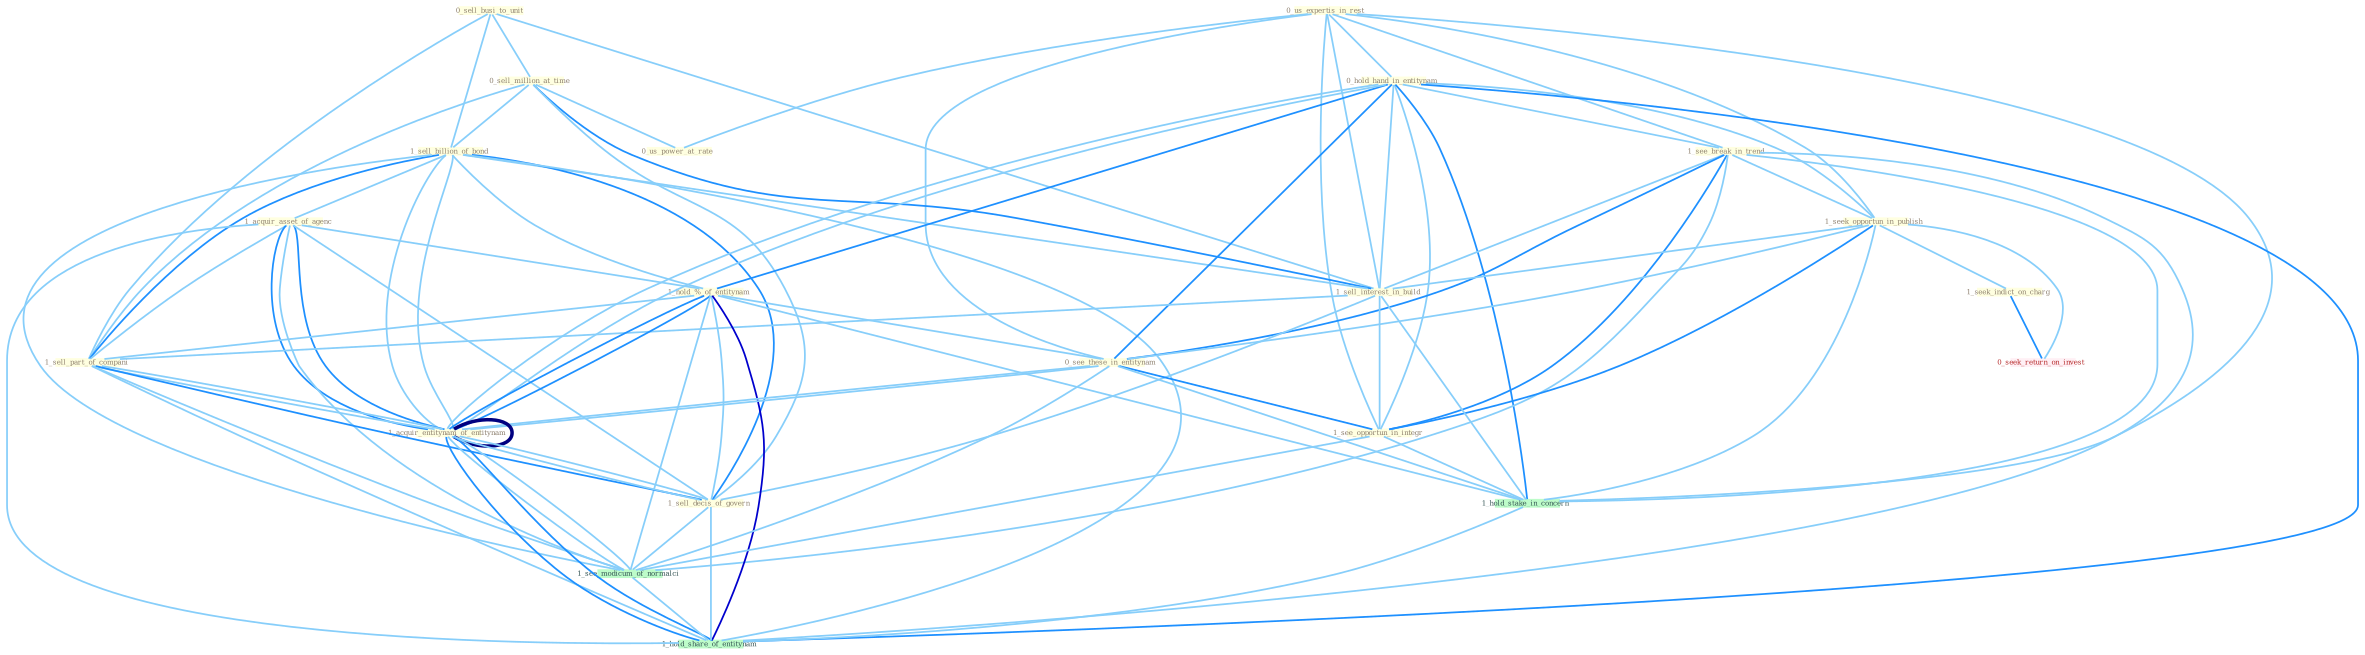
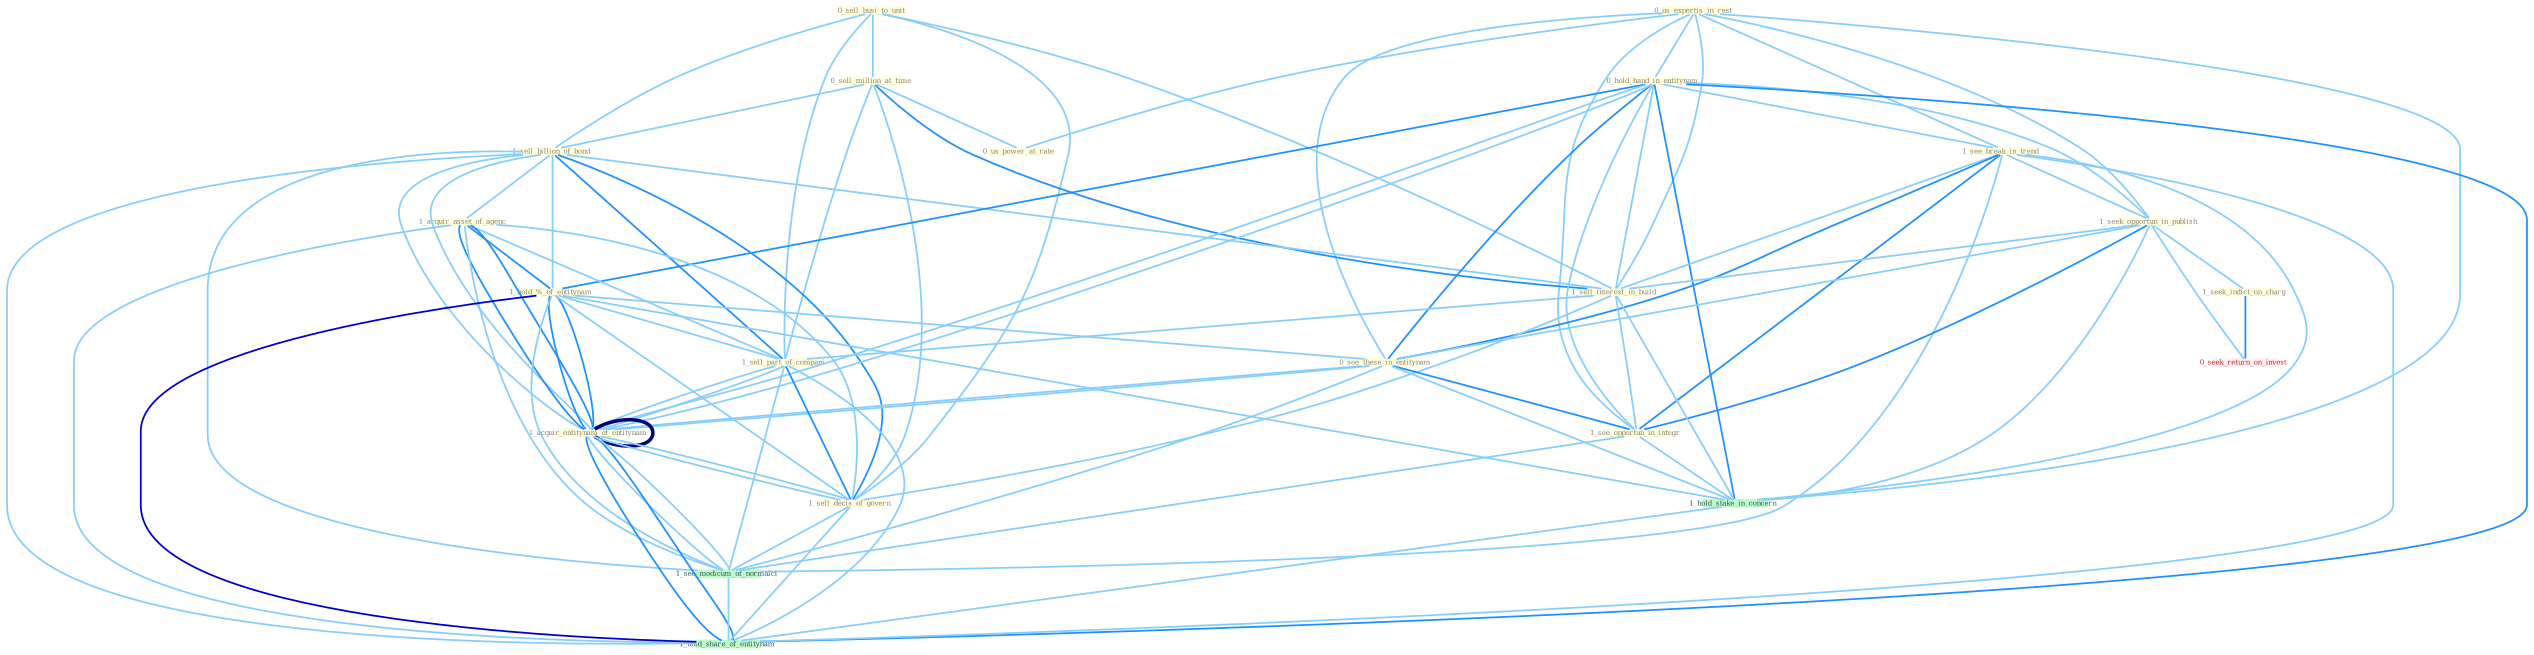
none -> (1048, 232)
(501, 257) -> (513, 260)
